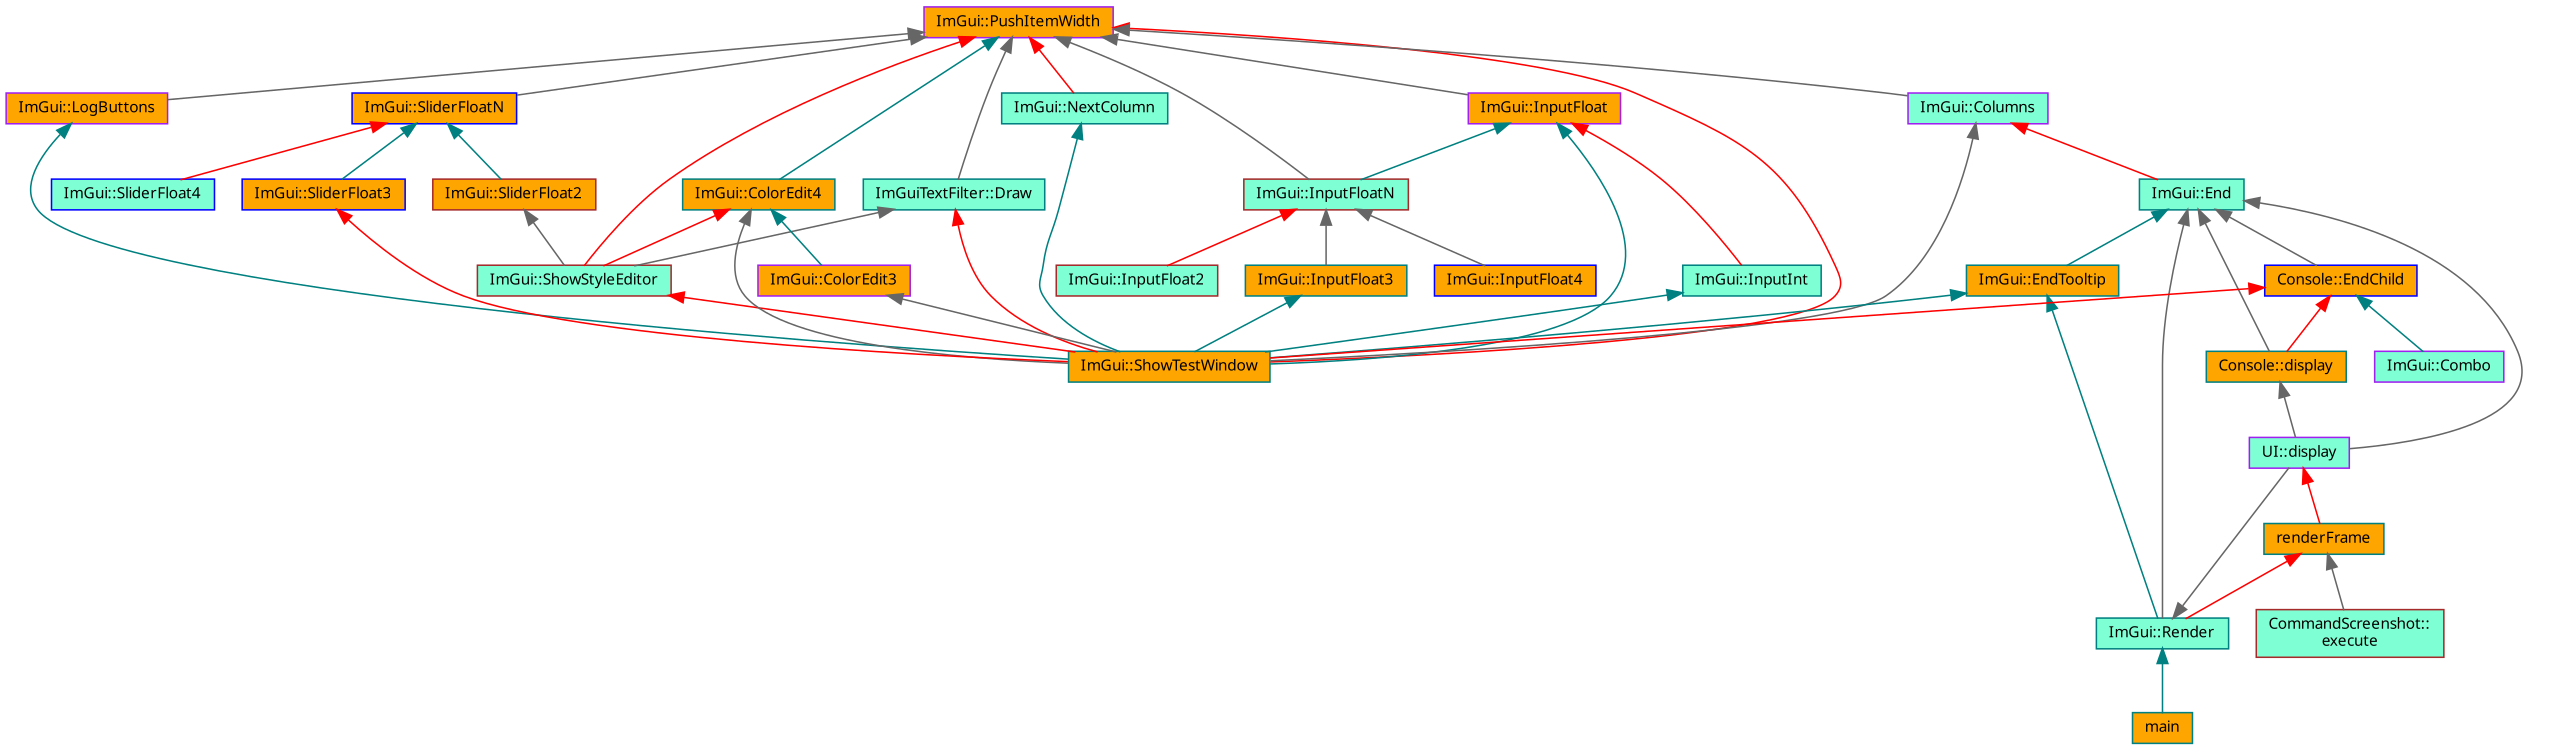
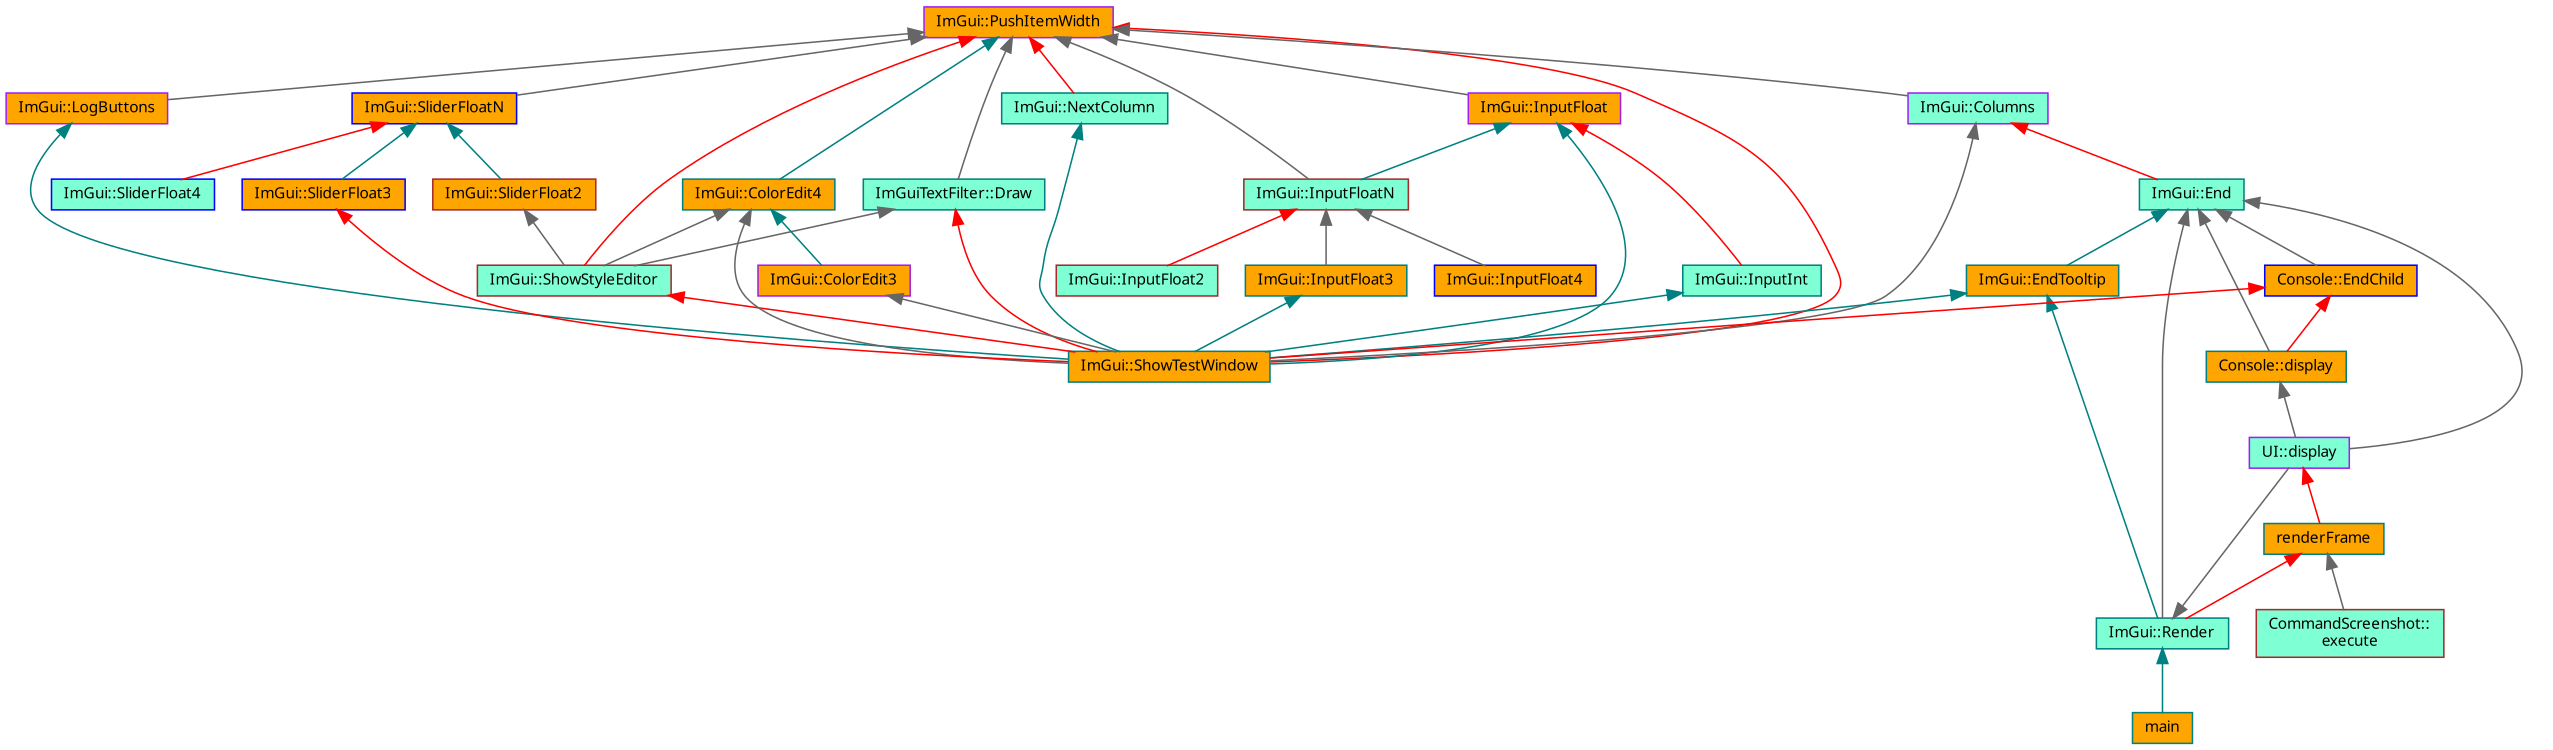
(659, 241) -> (659, 241)
(2439, 367) -> none
